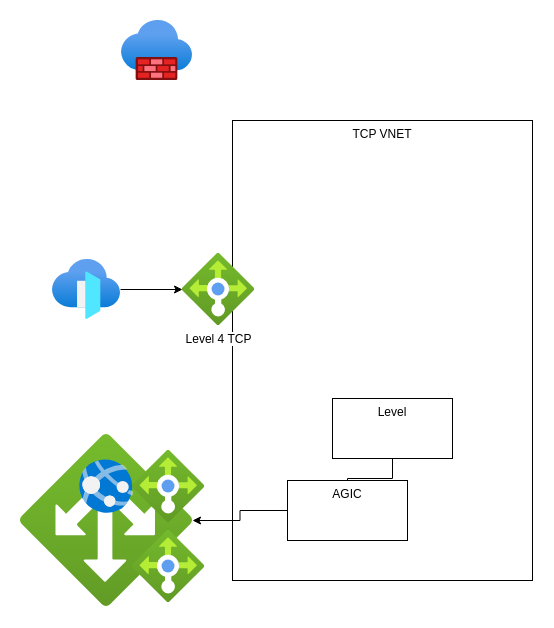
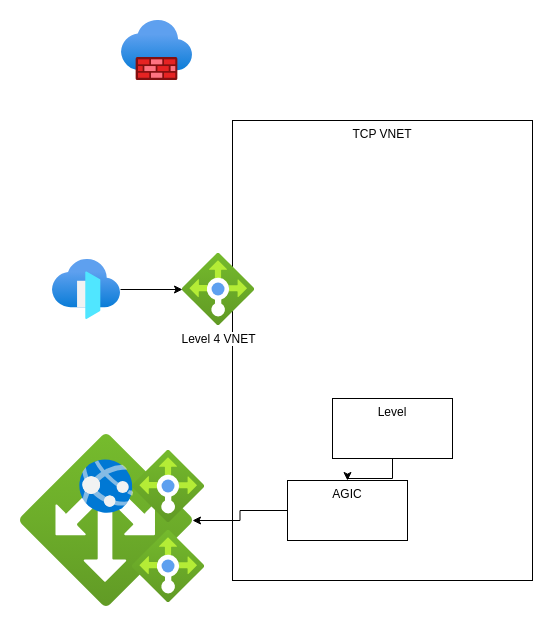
(219, 340) -> (219, 340)
(350, 479) -> (348, 479)
